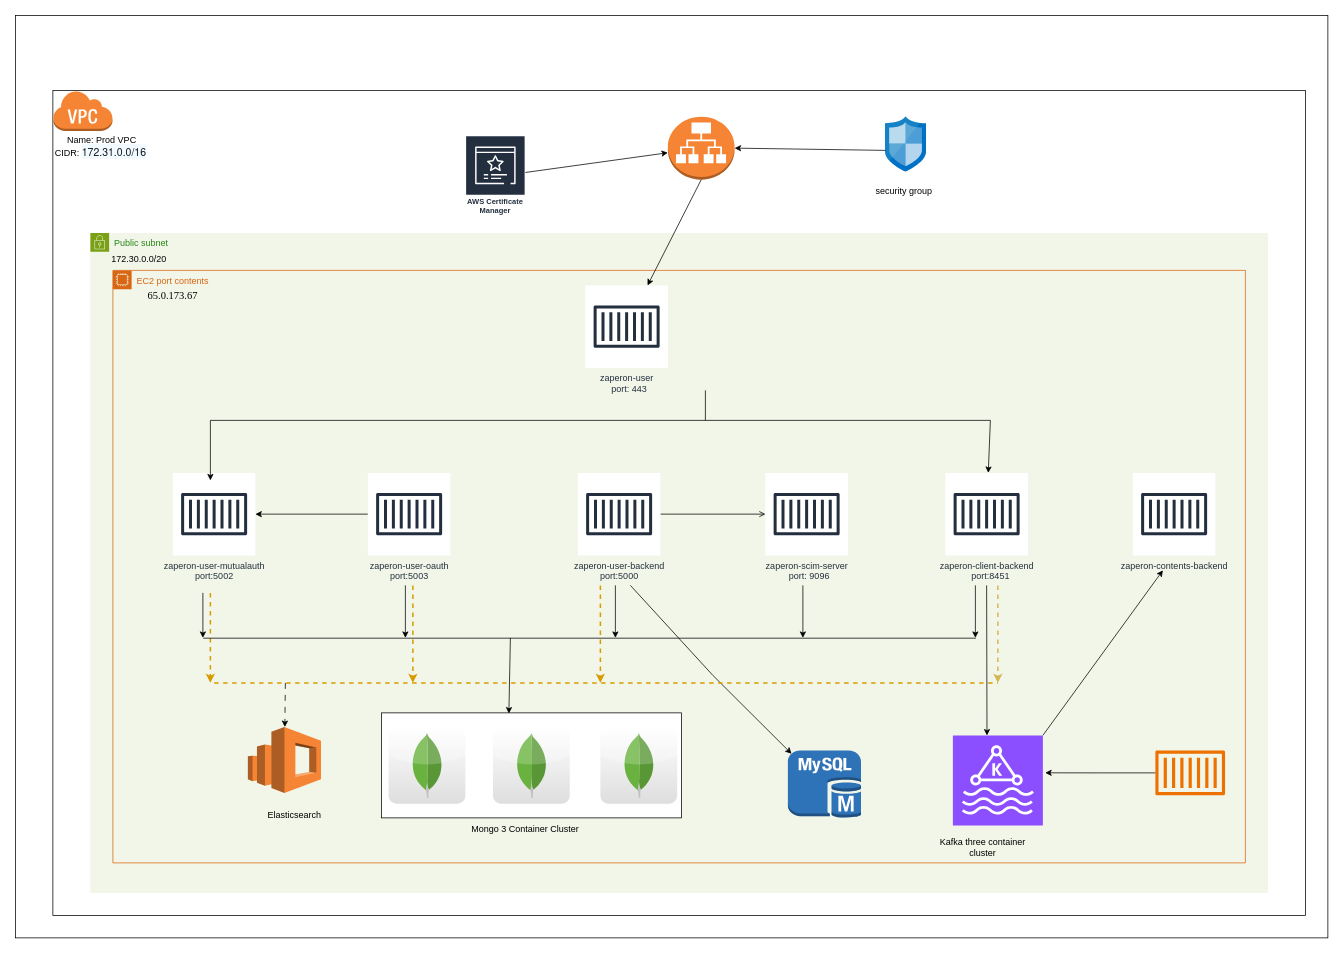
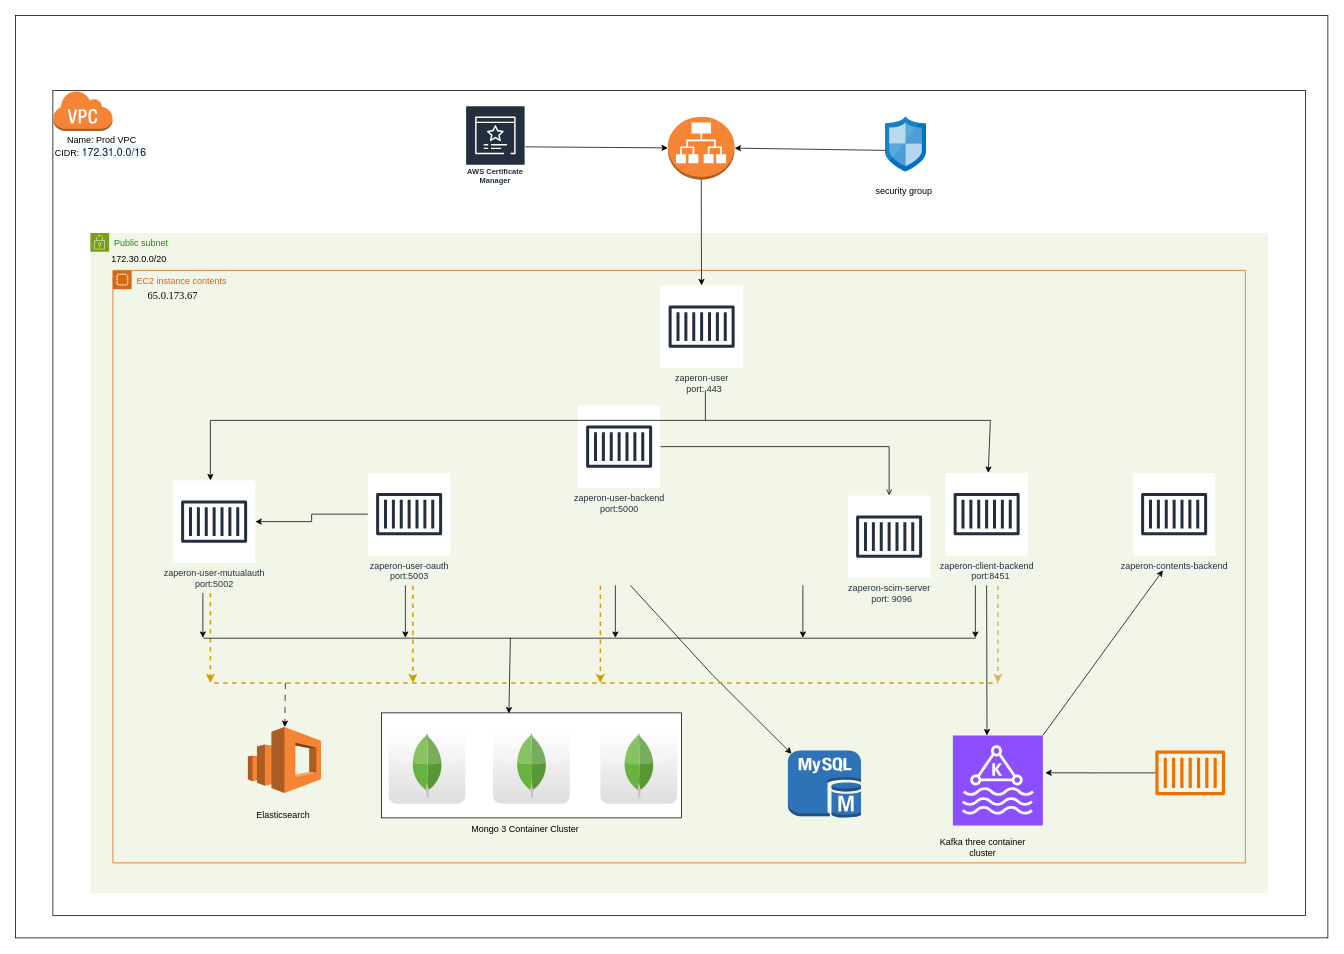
(495, 177) -> (495, 147)
(177, 281) -> (186, 281)
(627, 327) -> (702, 327)
(214, 514) -> (214, 522)
(619, 514) -> (619, 447)
(807, 514) -> (889, 537)
(296, 815) -> (284, 815)
